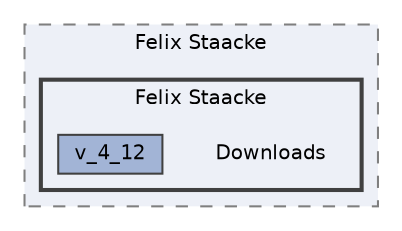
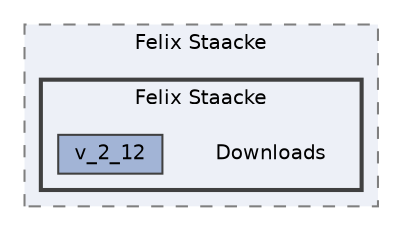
(110, 154) -> (110, 154)
